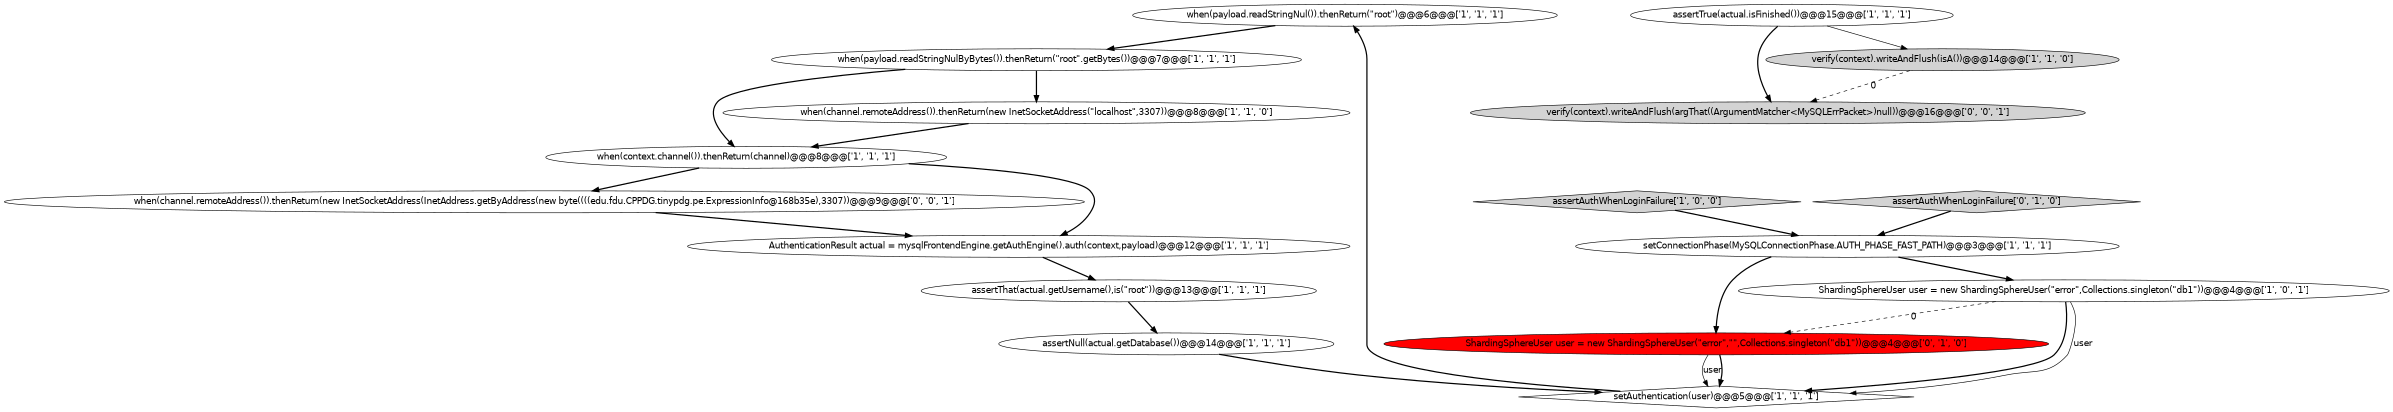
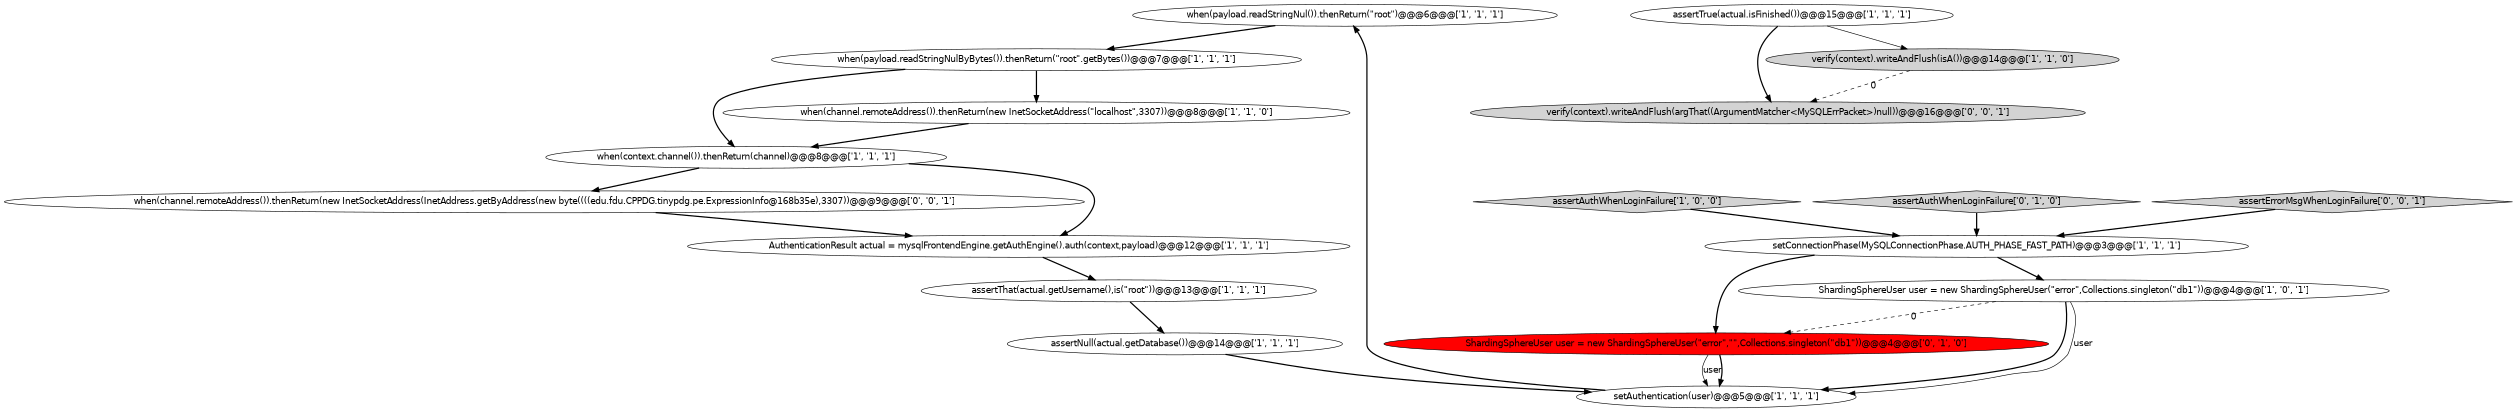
none -> (2332, 202)
(1716, 397) -> (1716, 397)
